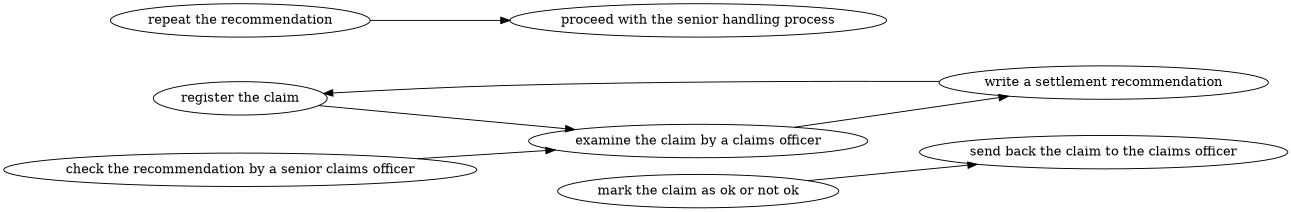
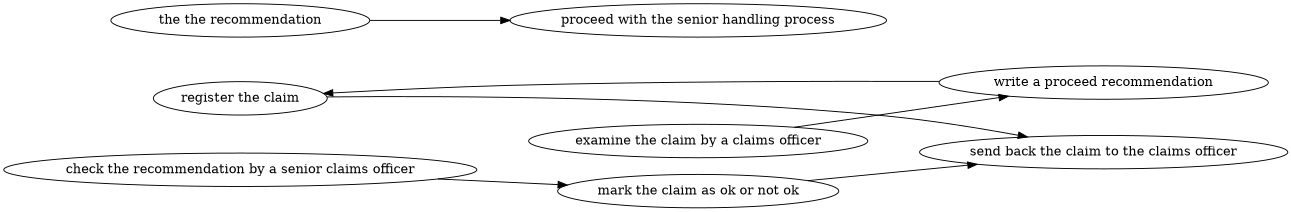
(240, 20) -> (240, 20)
(1104, 83) -> (1104, 83)
(442, 117) -> (674, 102)
(482, 155) -> (498, 182)
